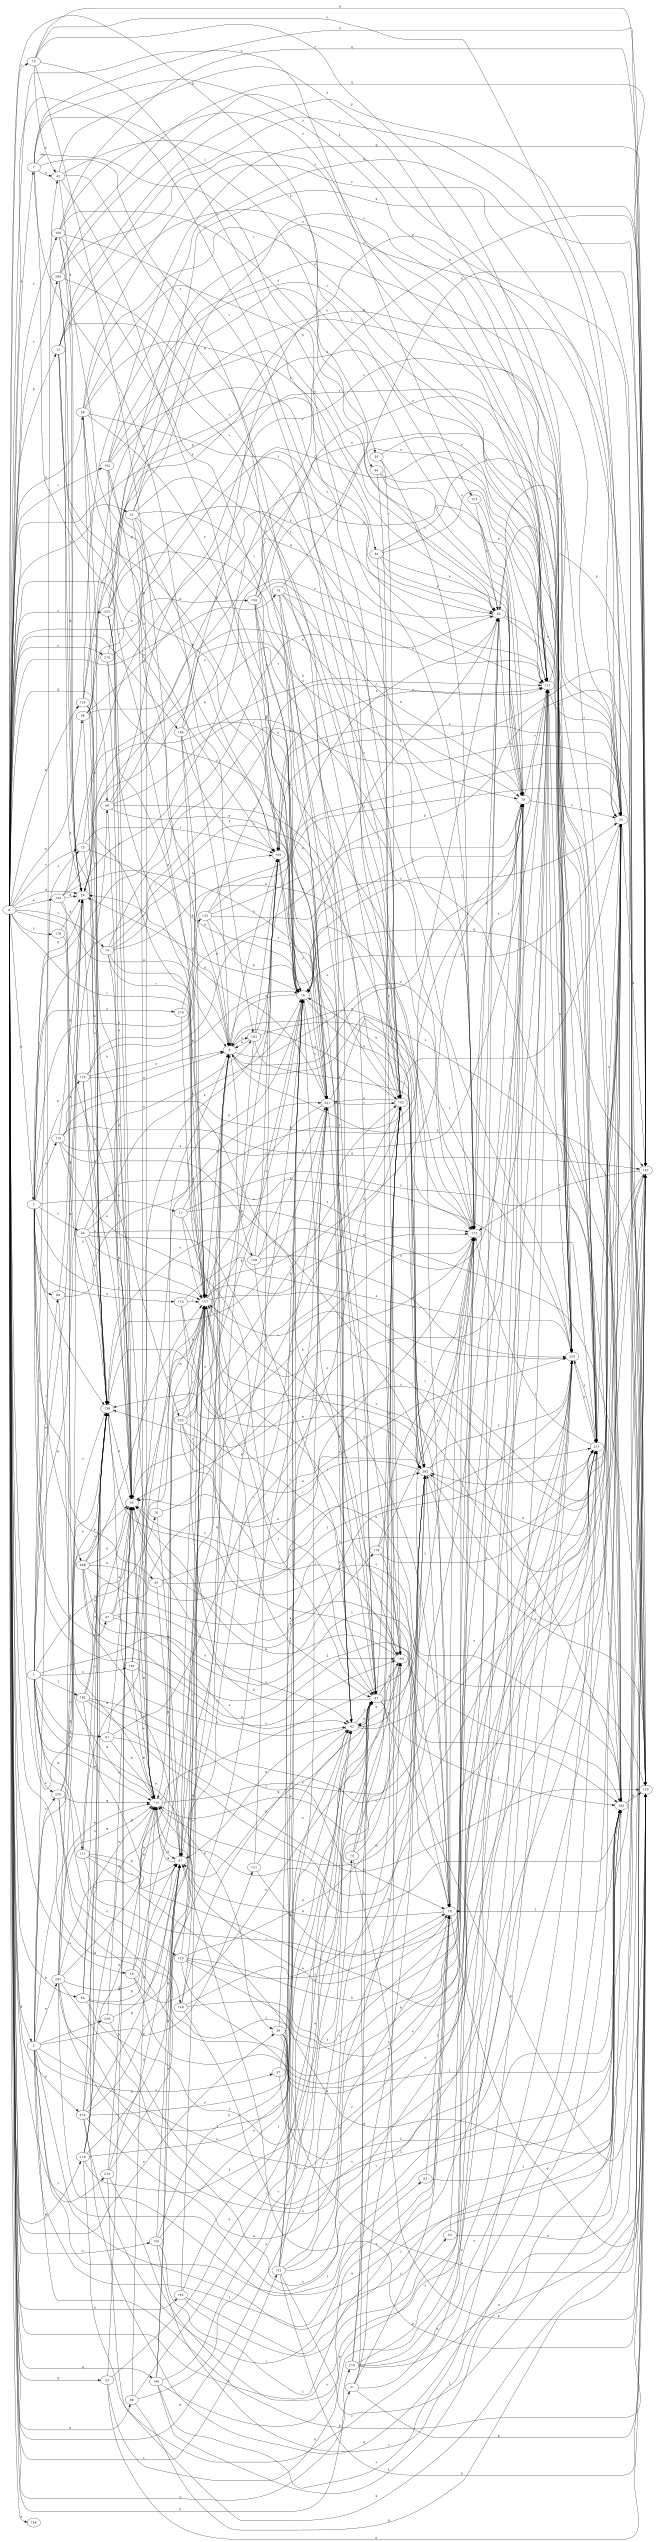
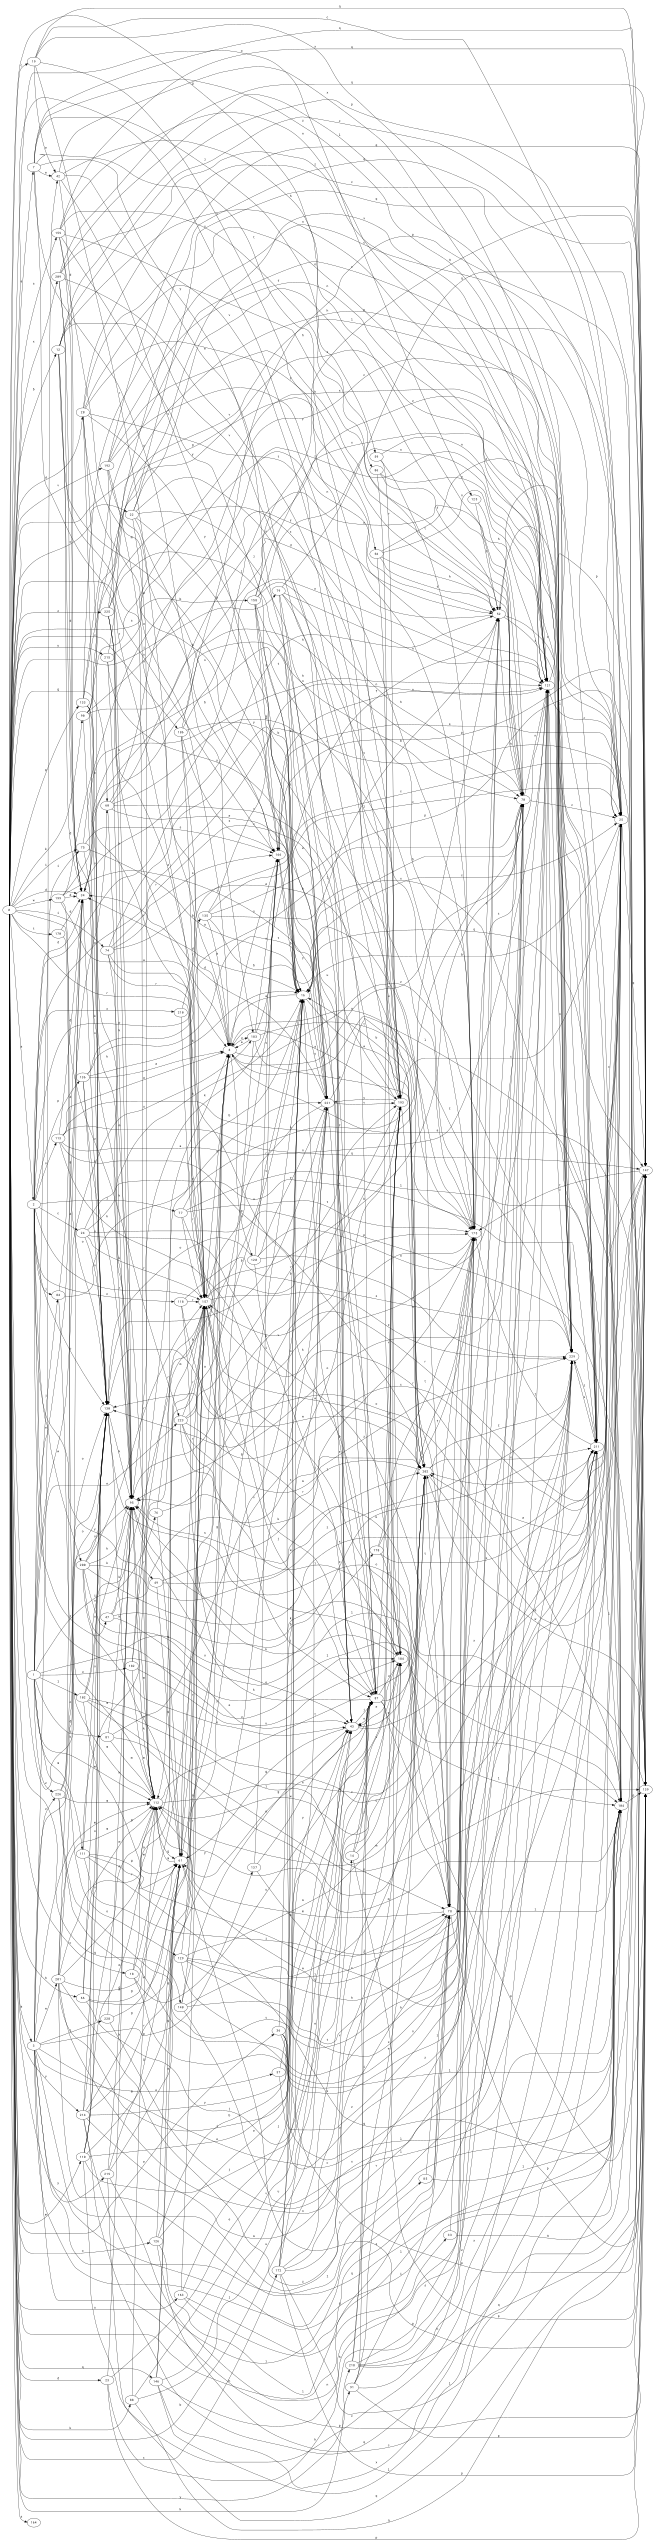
(204, 1854) -> (49, 1498)
